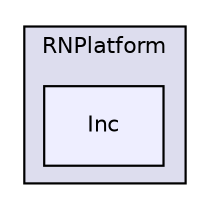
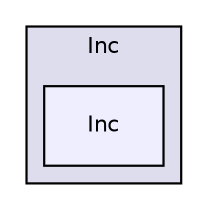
(105, 48) -> (104, 48)
